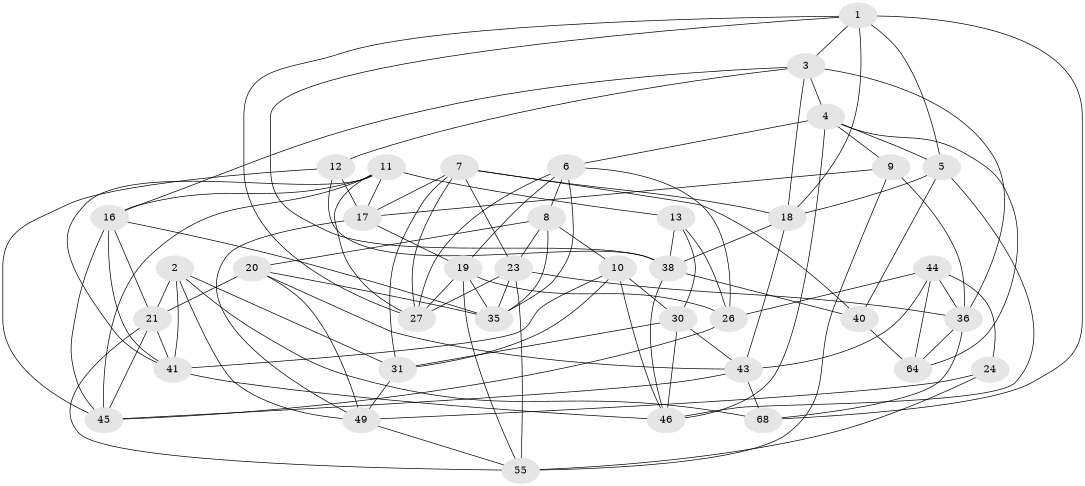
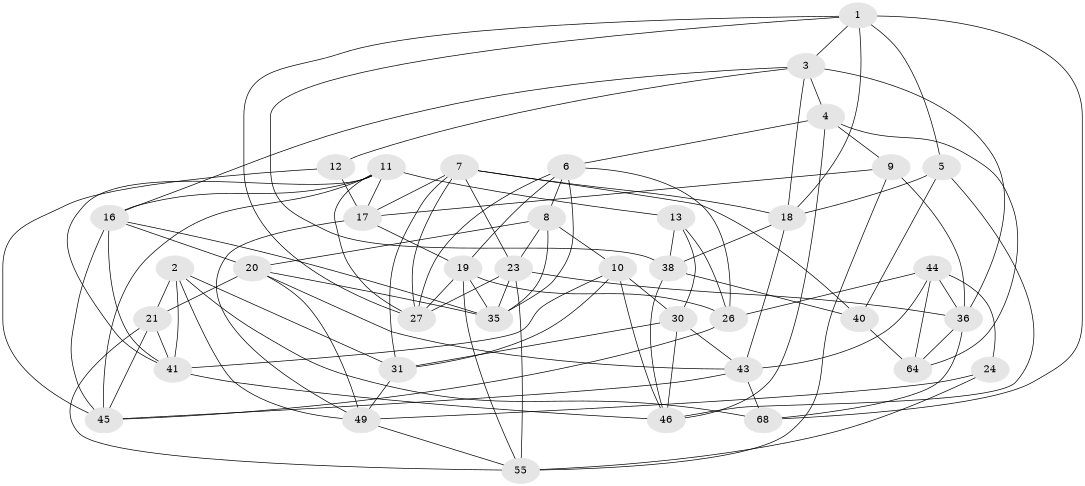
(884, 141) -> none
(467, 255) -> none
(131, 269) -> (181, 243)
